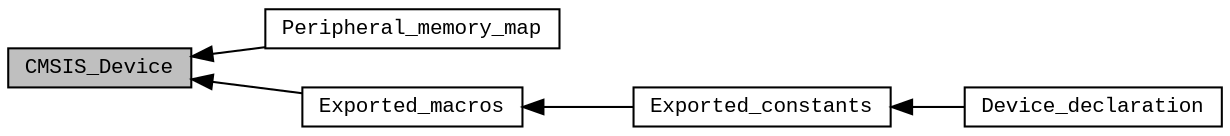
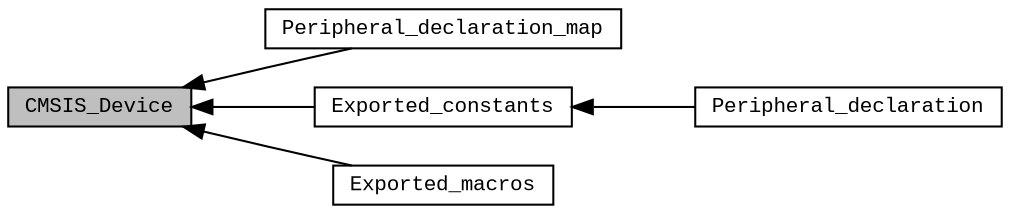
(412, 29) -> (443, 29)
(589, 107) -> (264, 107)
(1093, 107) -> (848, 107)
